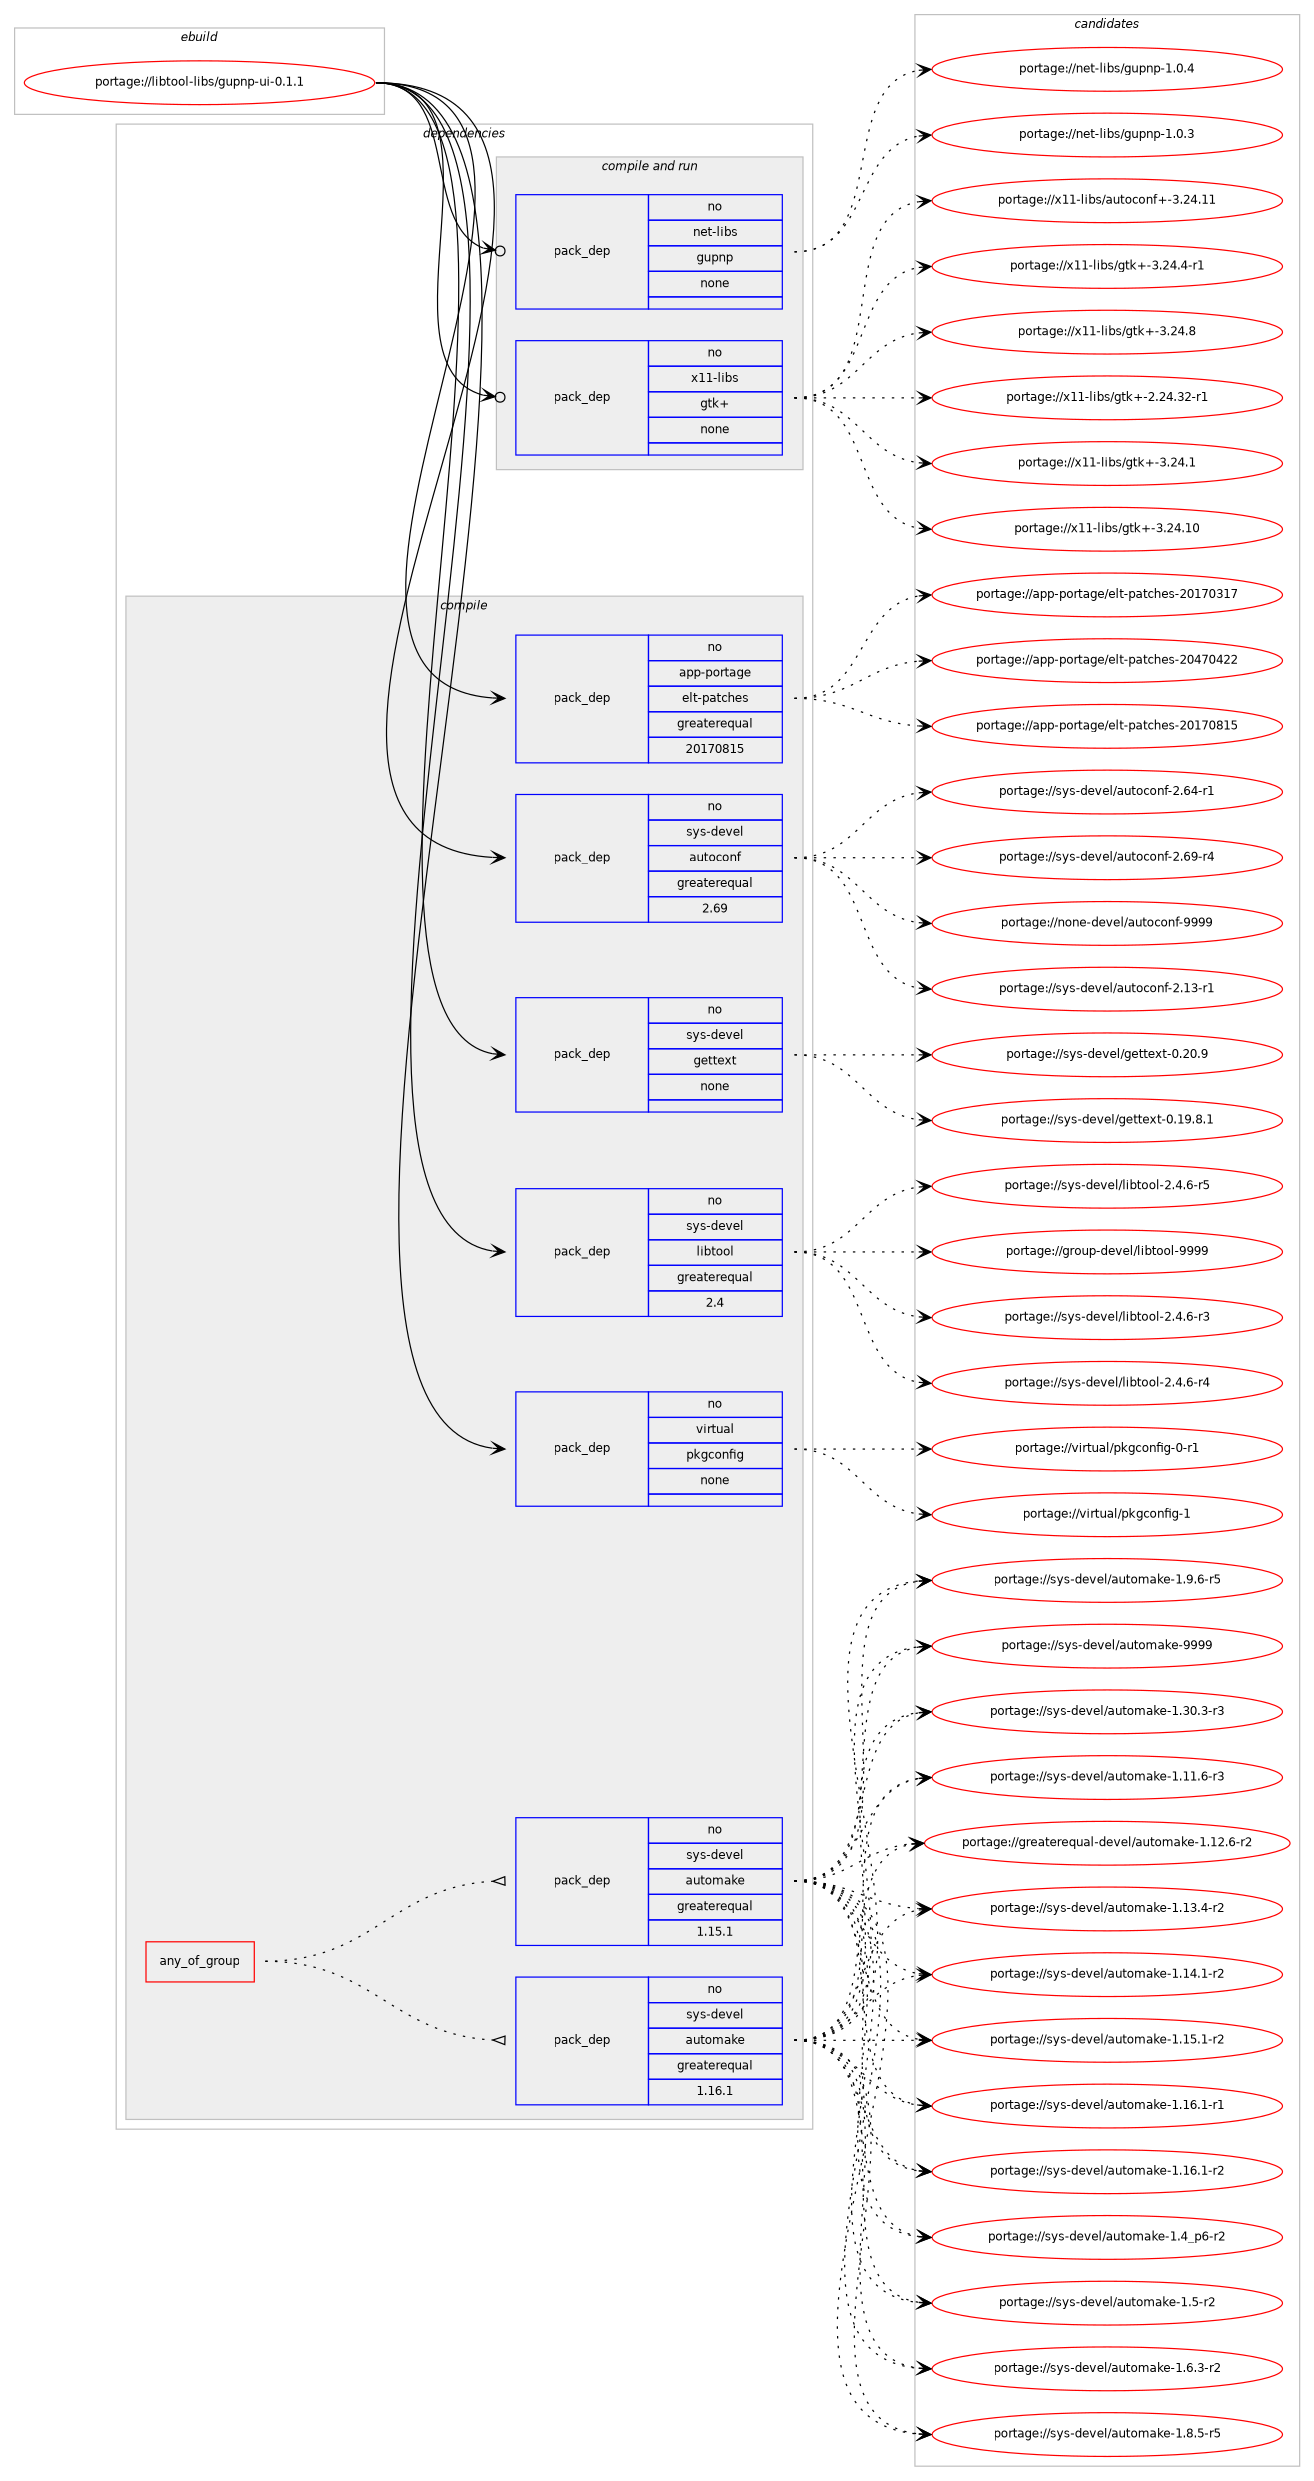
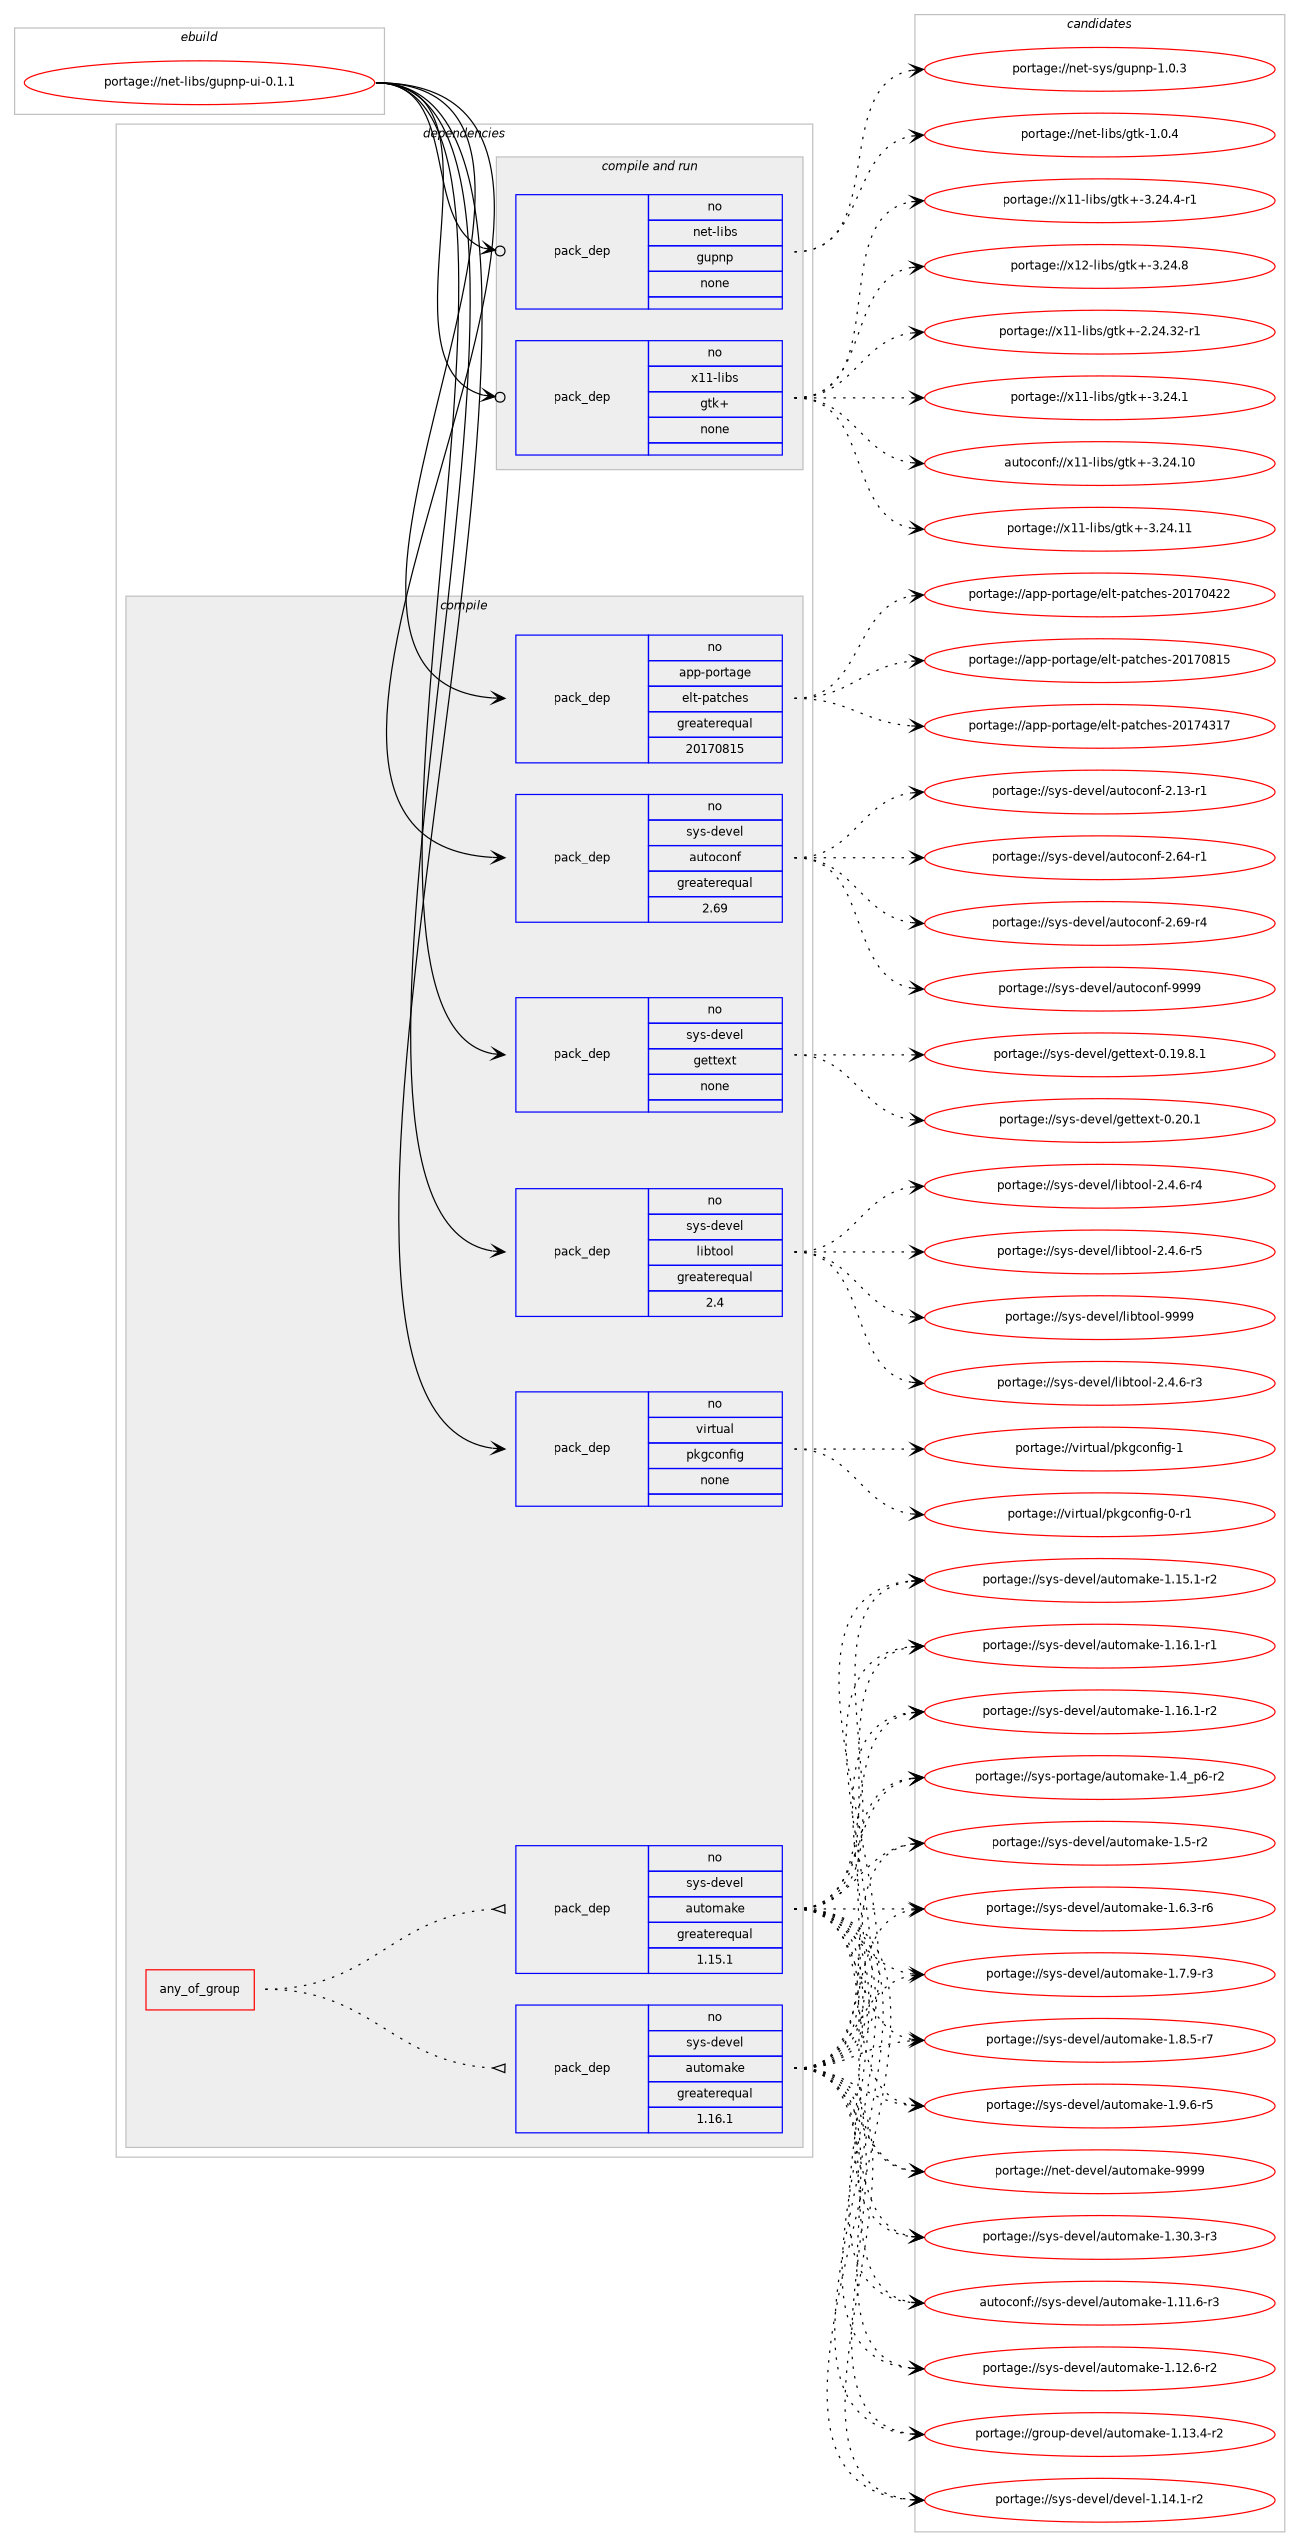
(1107, 69) -> (1100, 135)
(200, 83) -> (200, 83)
(1107, 135) -> (1100, 69)
(1107, 201) -> (1100, 529)
(1107, 332) -> (1100, 266)
(1107, 529) -> (1100, 464)
(1107, 595) -> (1100, 726)
(1107, 661) -> (1100, 595)
(1107, 923) -> (1100, 989)
(1107, 1055) -> (1100, 1121)
(1107, 1252) -> (1100, 1318)
(1107, 1646) -> (1100, 2172)
(1107, 1778) -> (1100, 2303)
(1107, 1843) -> (1100, 2369)
(1107, 1909) -> (1100, 2435)
none -> (1100, 1975)
(1107, 1975) -> (1100, 2500)
(1107, 2237) -> (1100, 1778)
(1107, 2369) -> (1100, 1909)
(1107, 2435) -> (1100, 2040)
